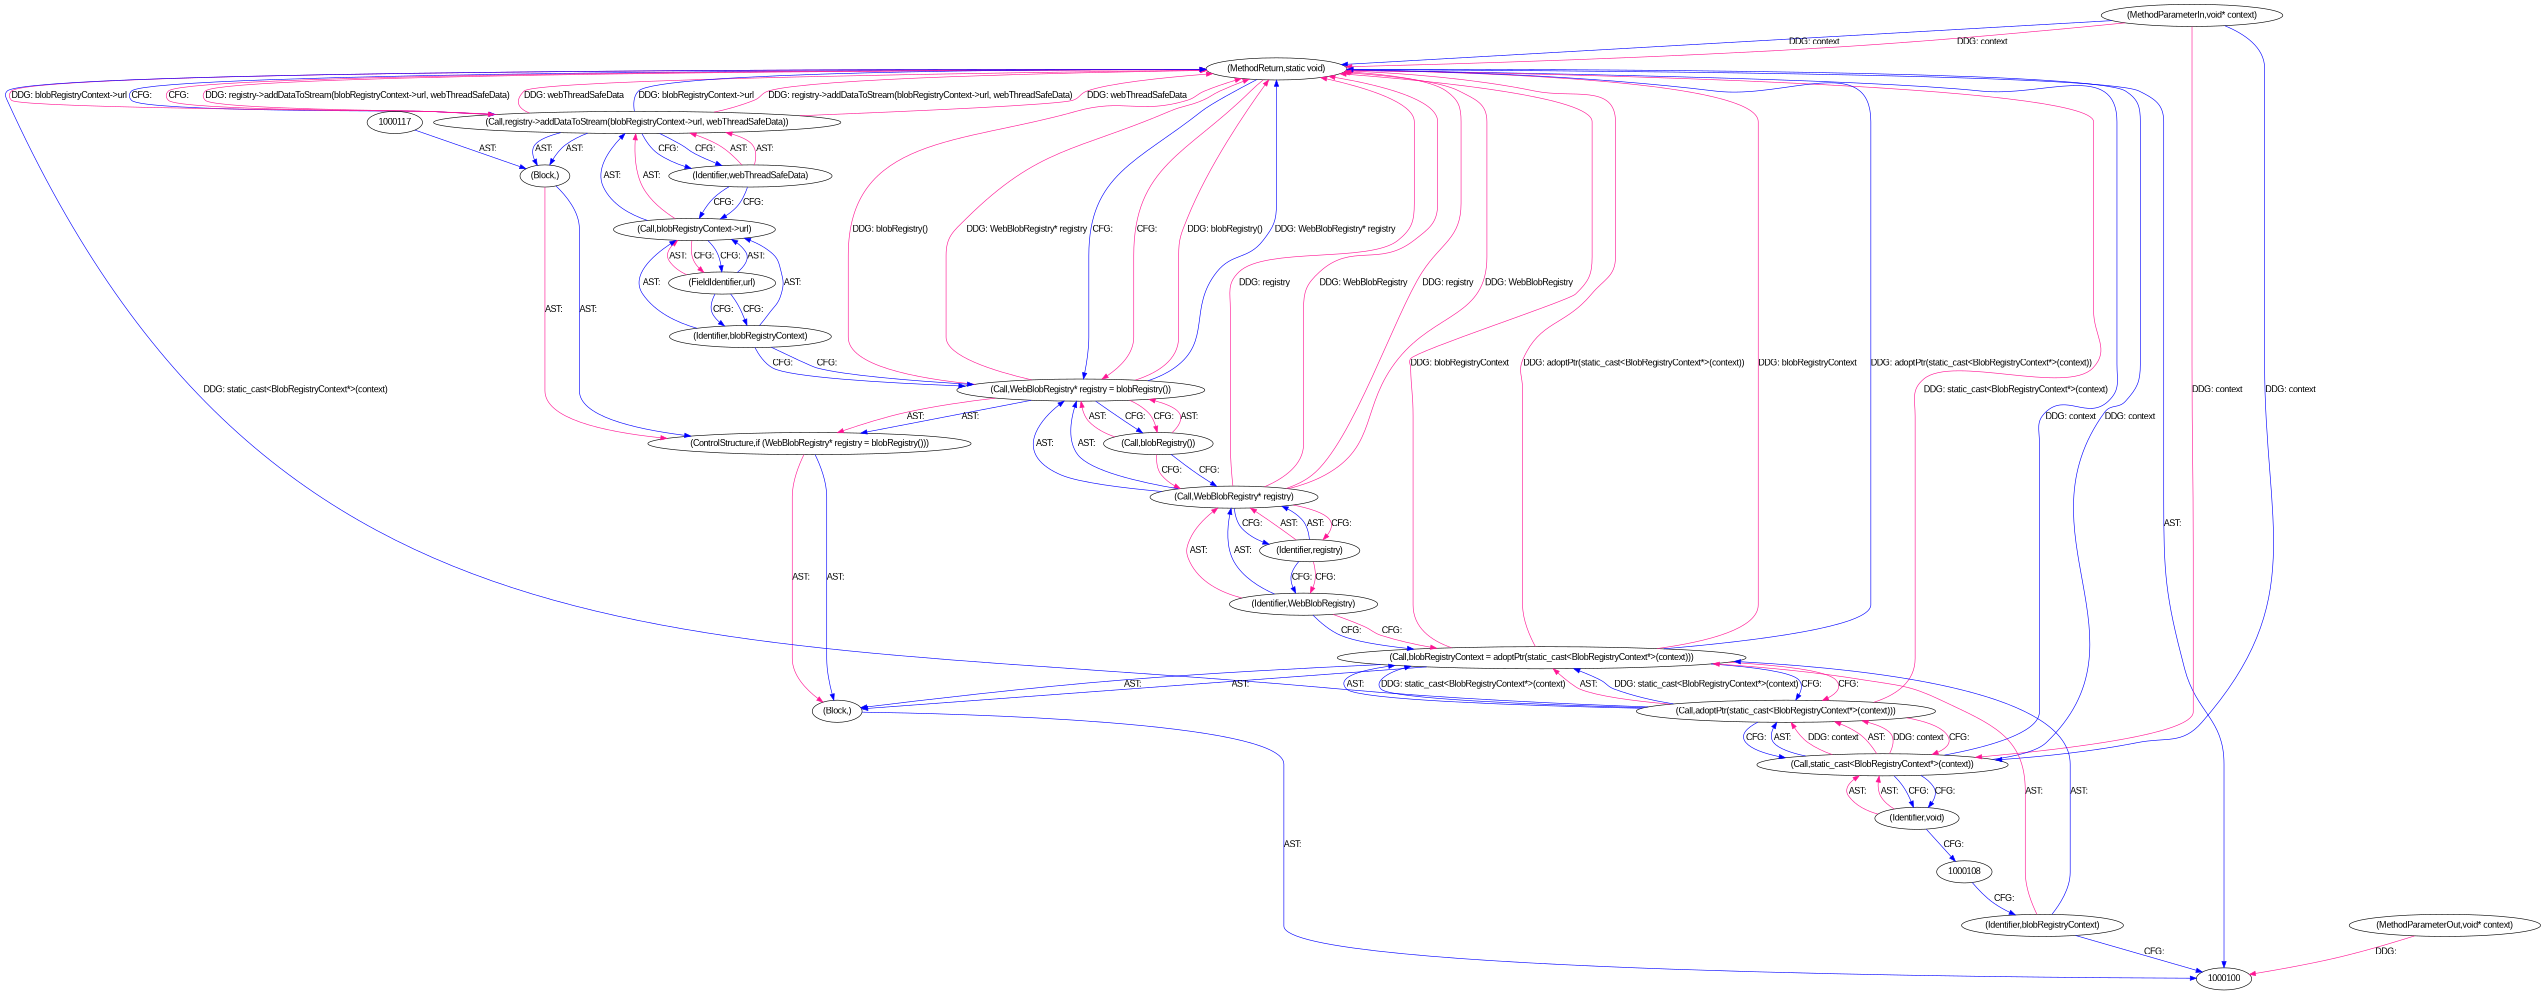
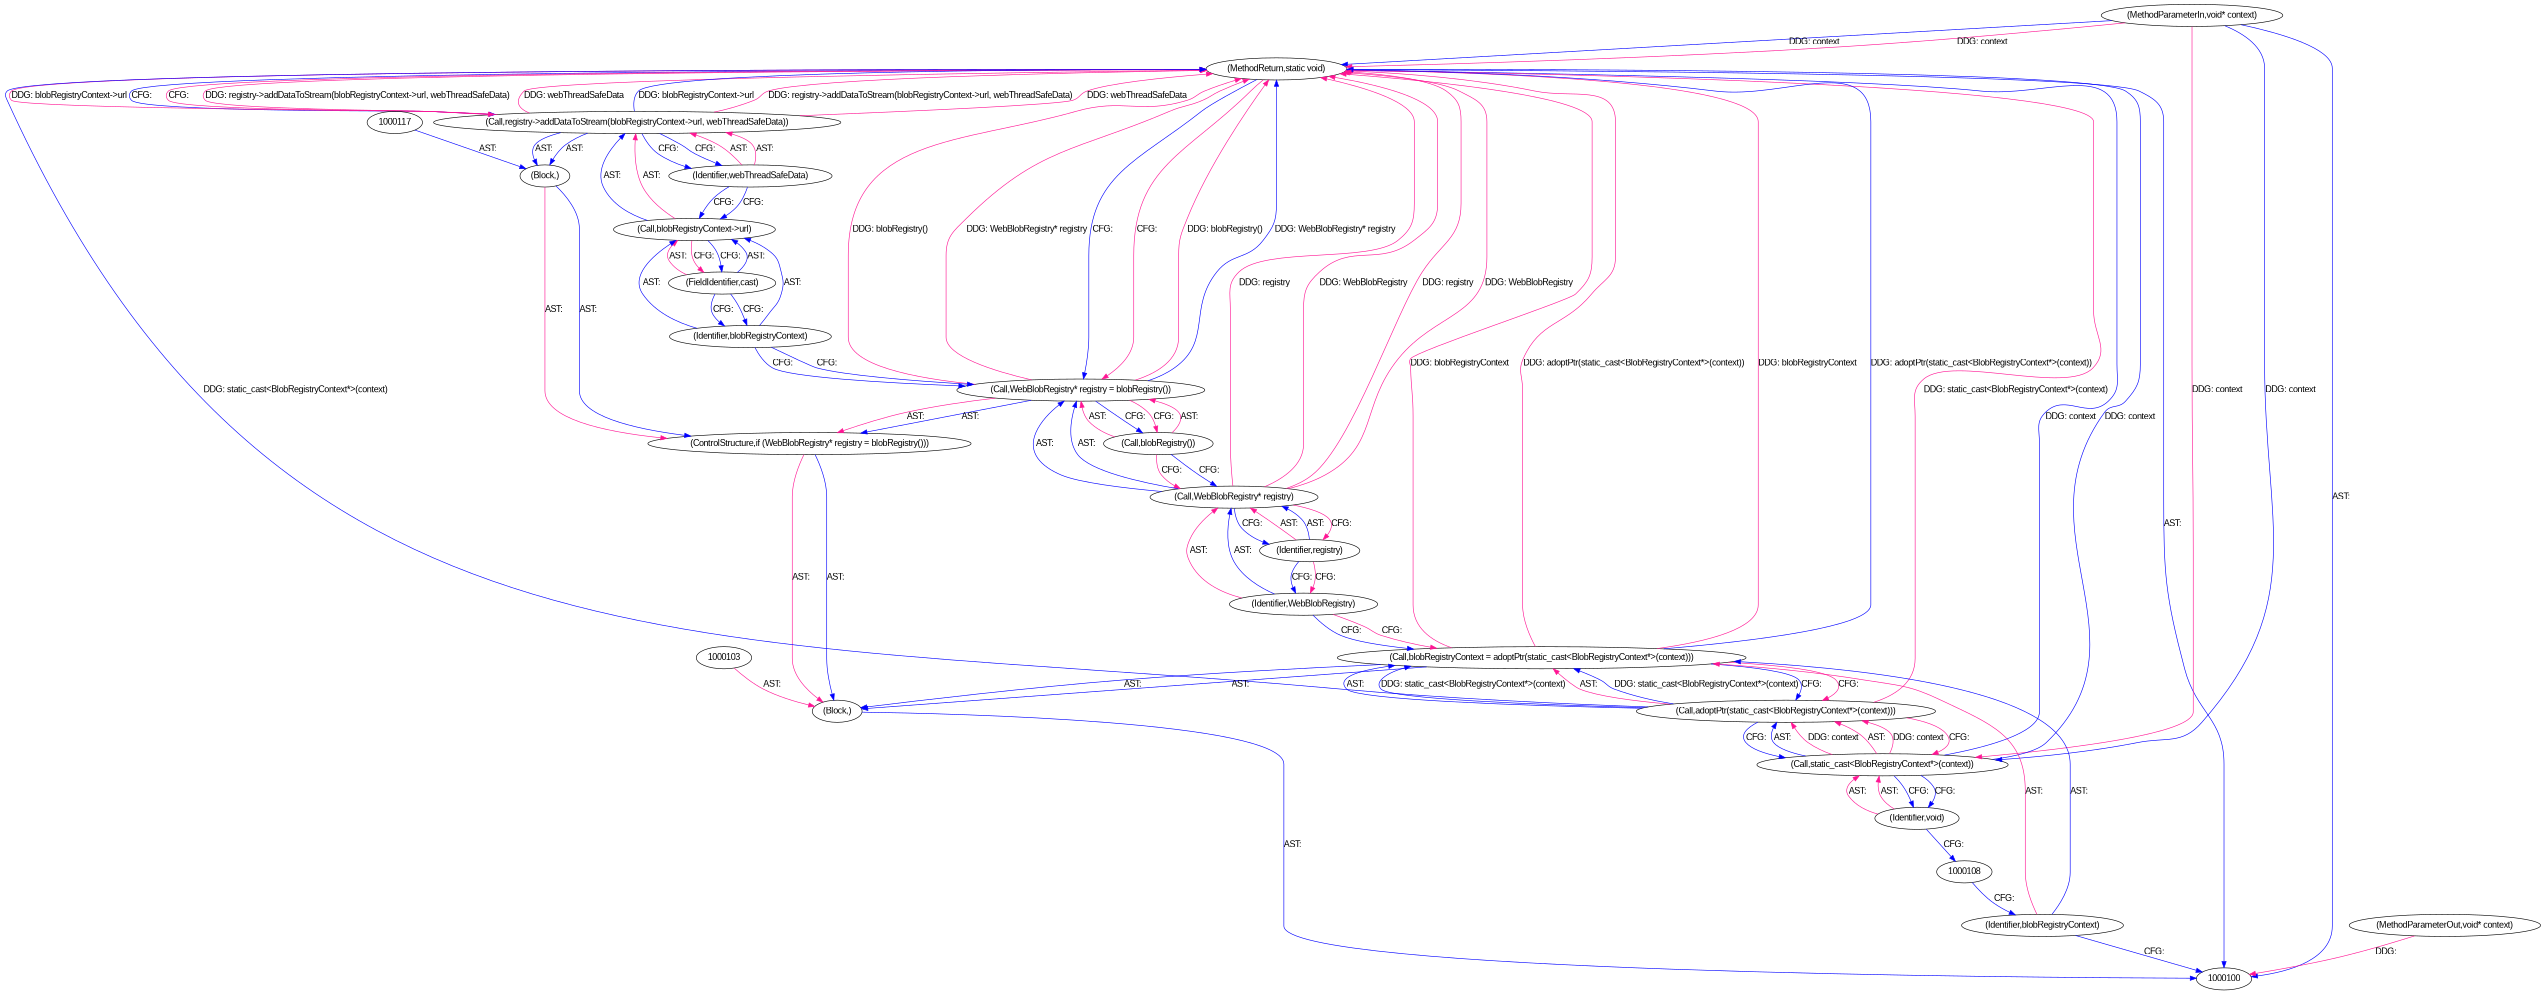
(722, 283) -> (722, 283)
none -> (2332, 494)
none -> (724, 658)
